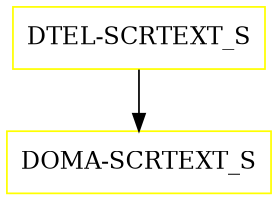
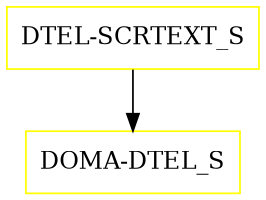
(139, 162) -> (133, 162)
